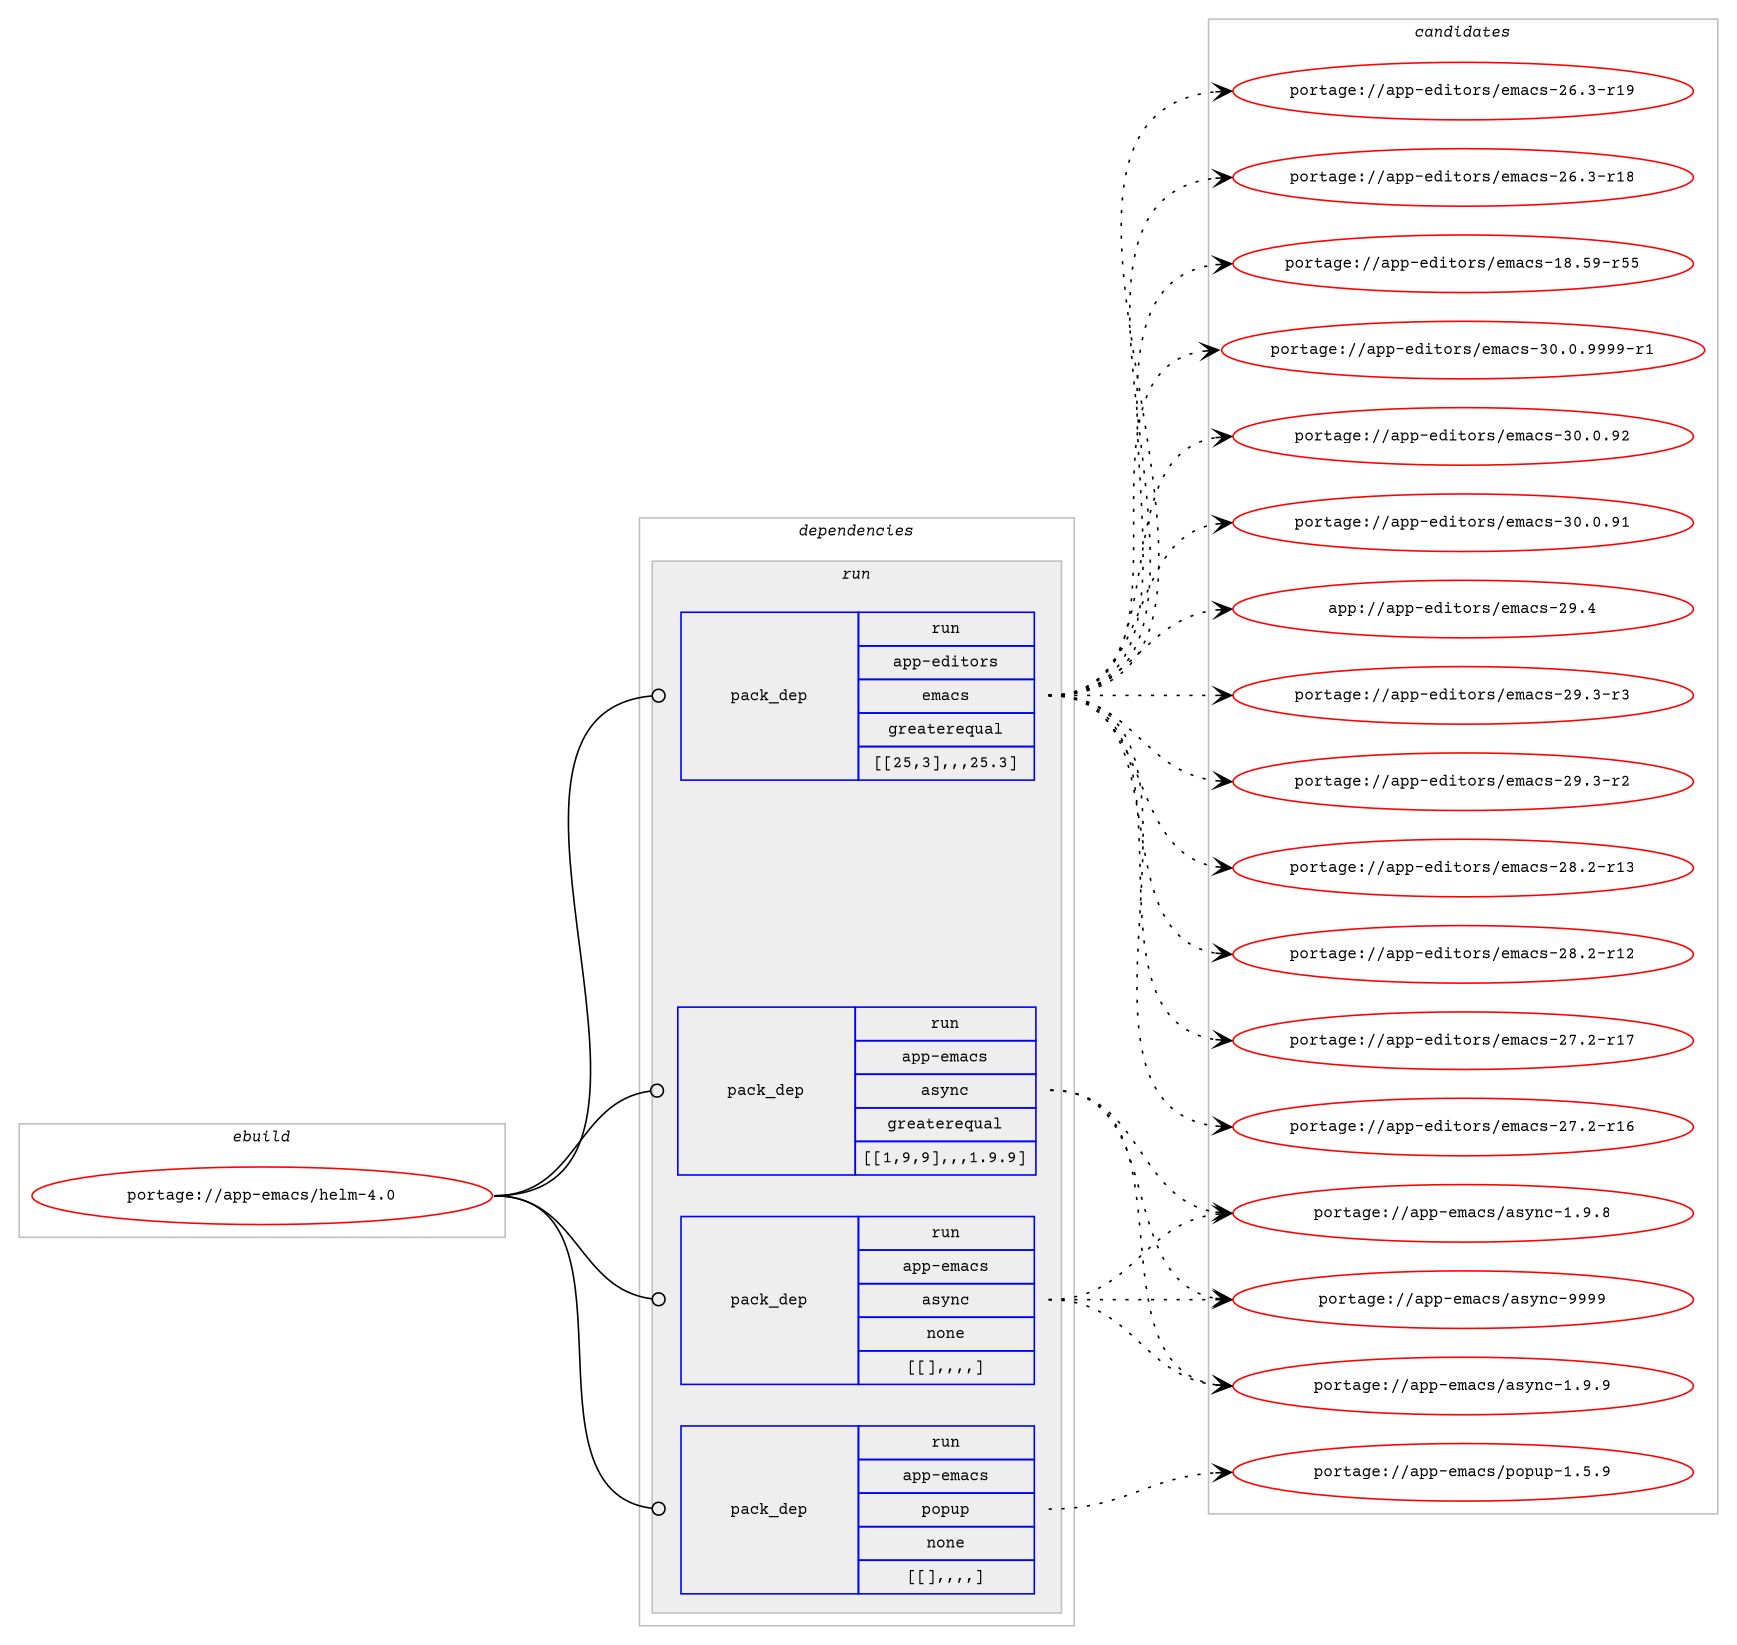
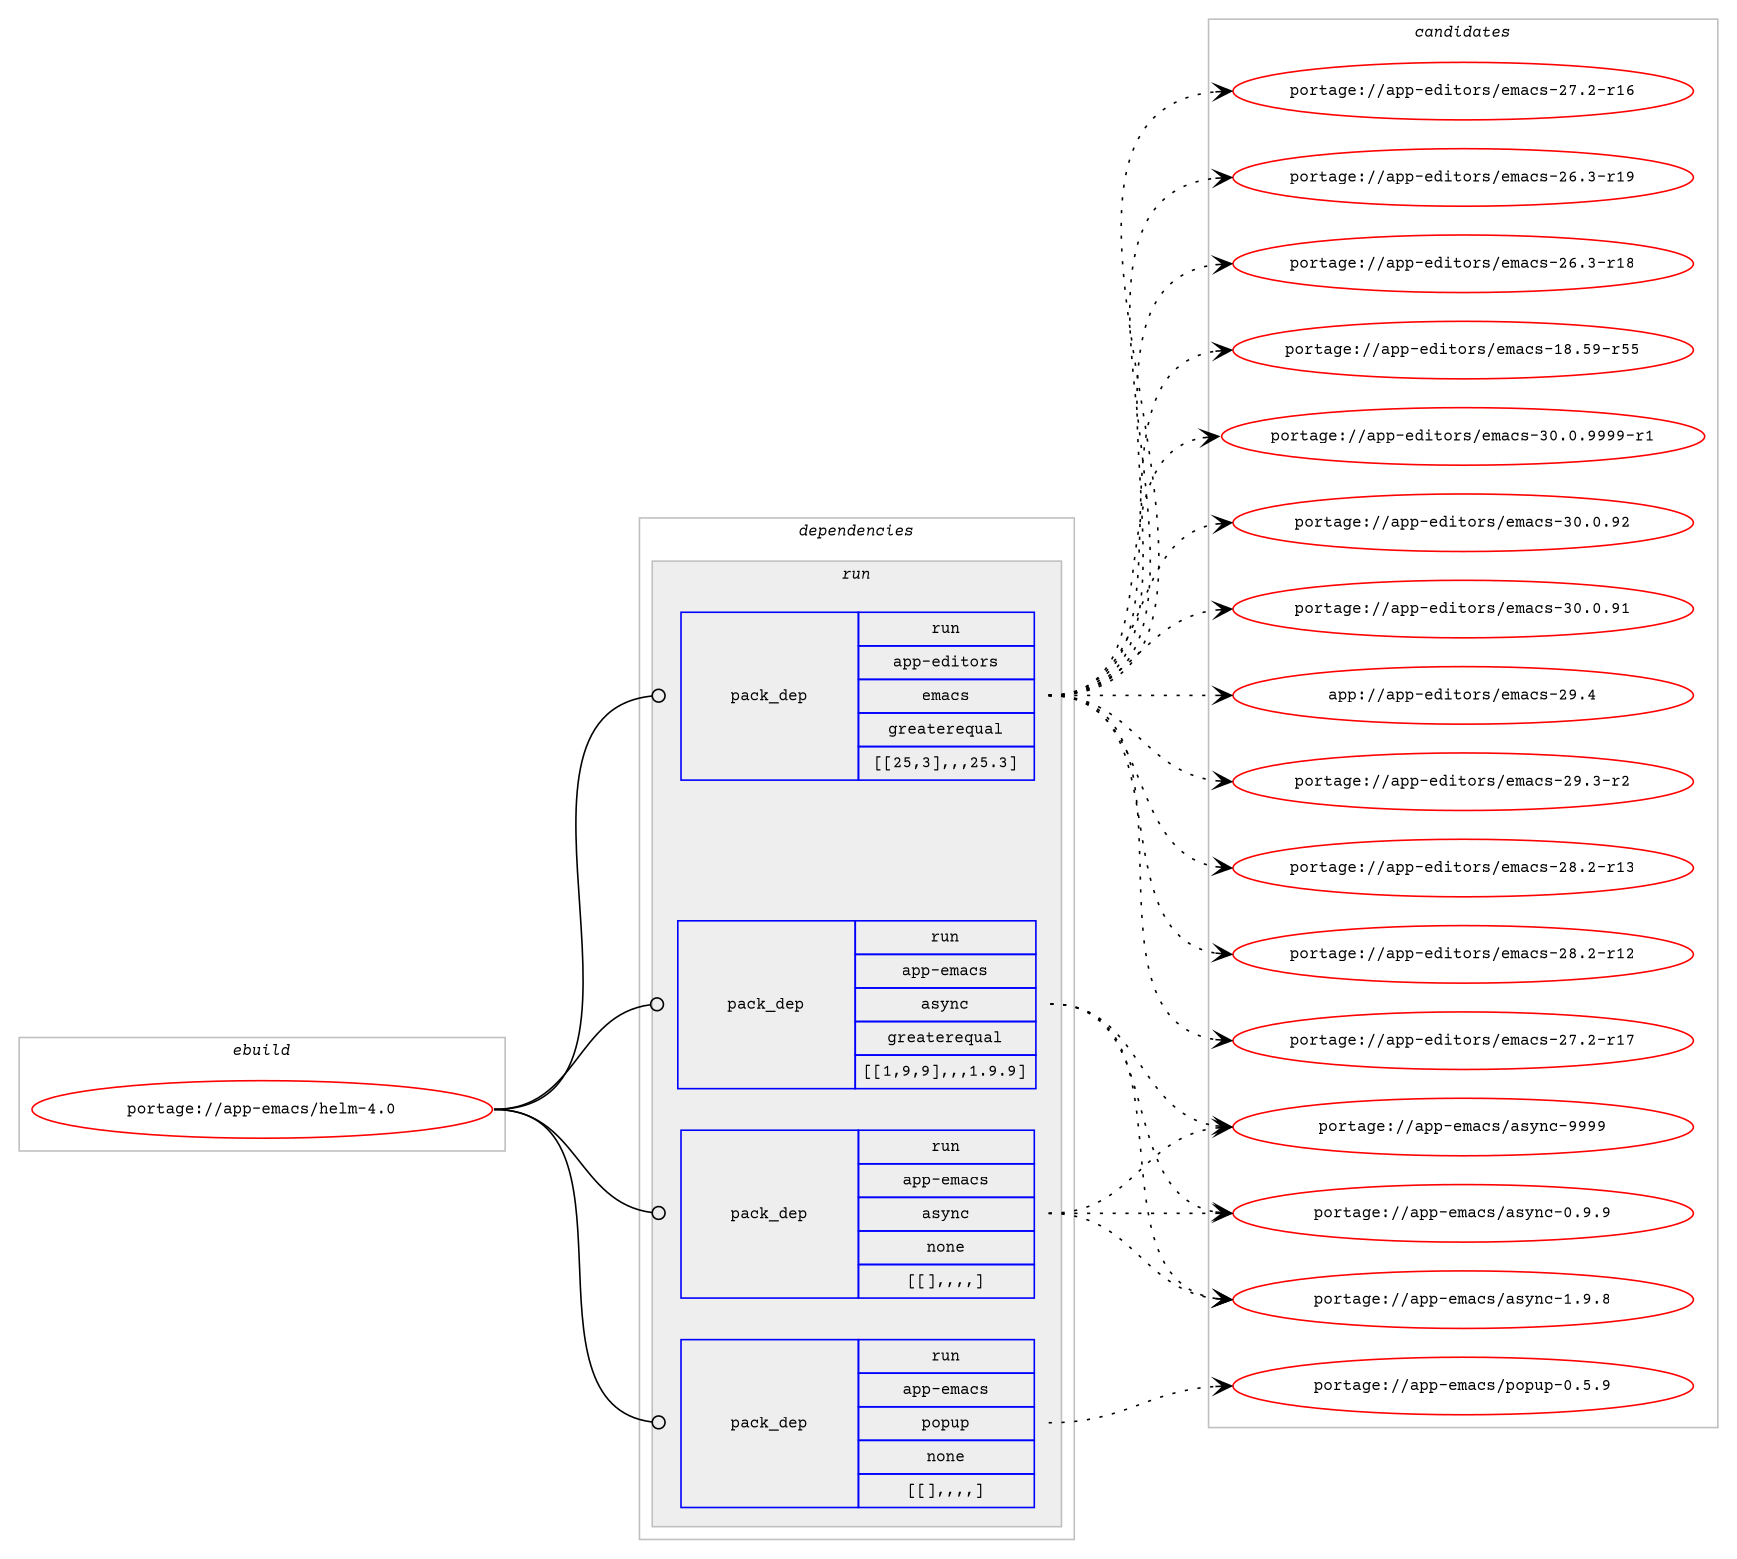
(1463, 695) -> none
(1463, 1386) -> (1463, 1213)
(1463, 1472) -> (1463, 1386)
